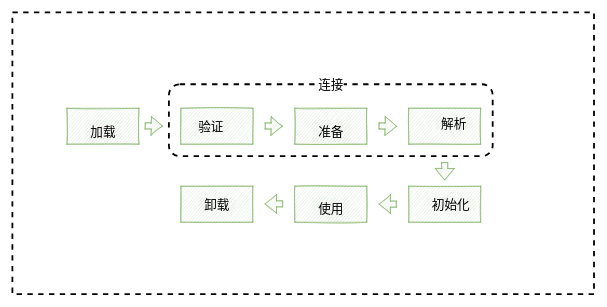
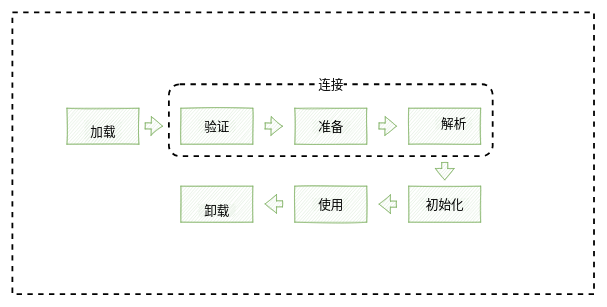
(211, 126) -> (217, 126)
(331, 131) -> (331, 126)
(217, 204) -> (217, 210)
(451, 204) -> (445, 204)
(331, 209) -> (331, 204)
